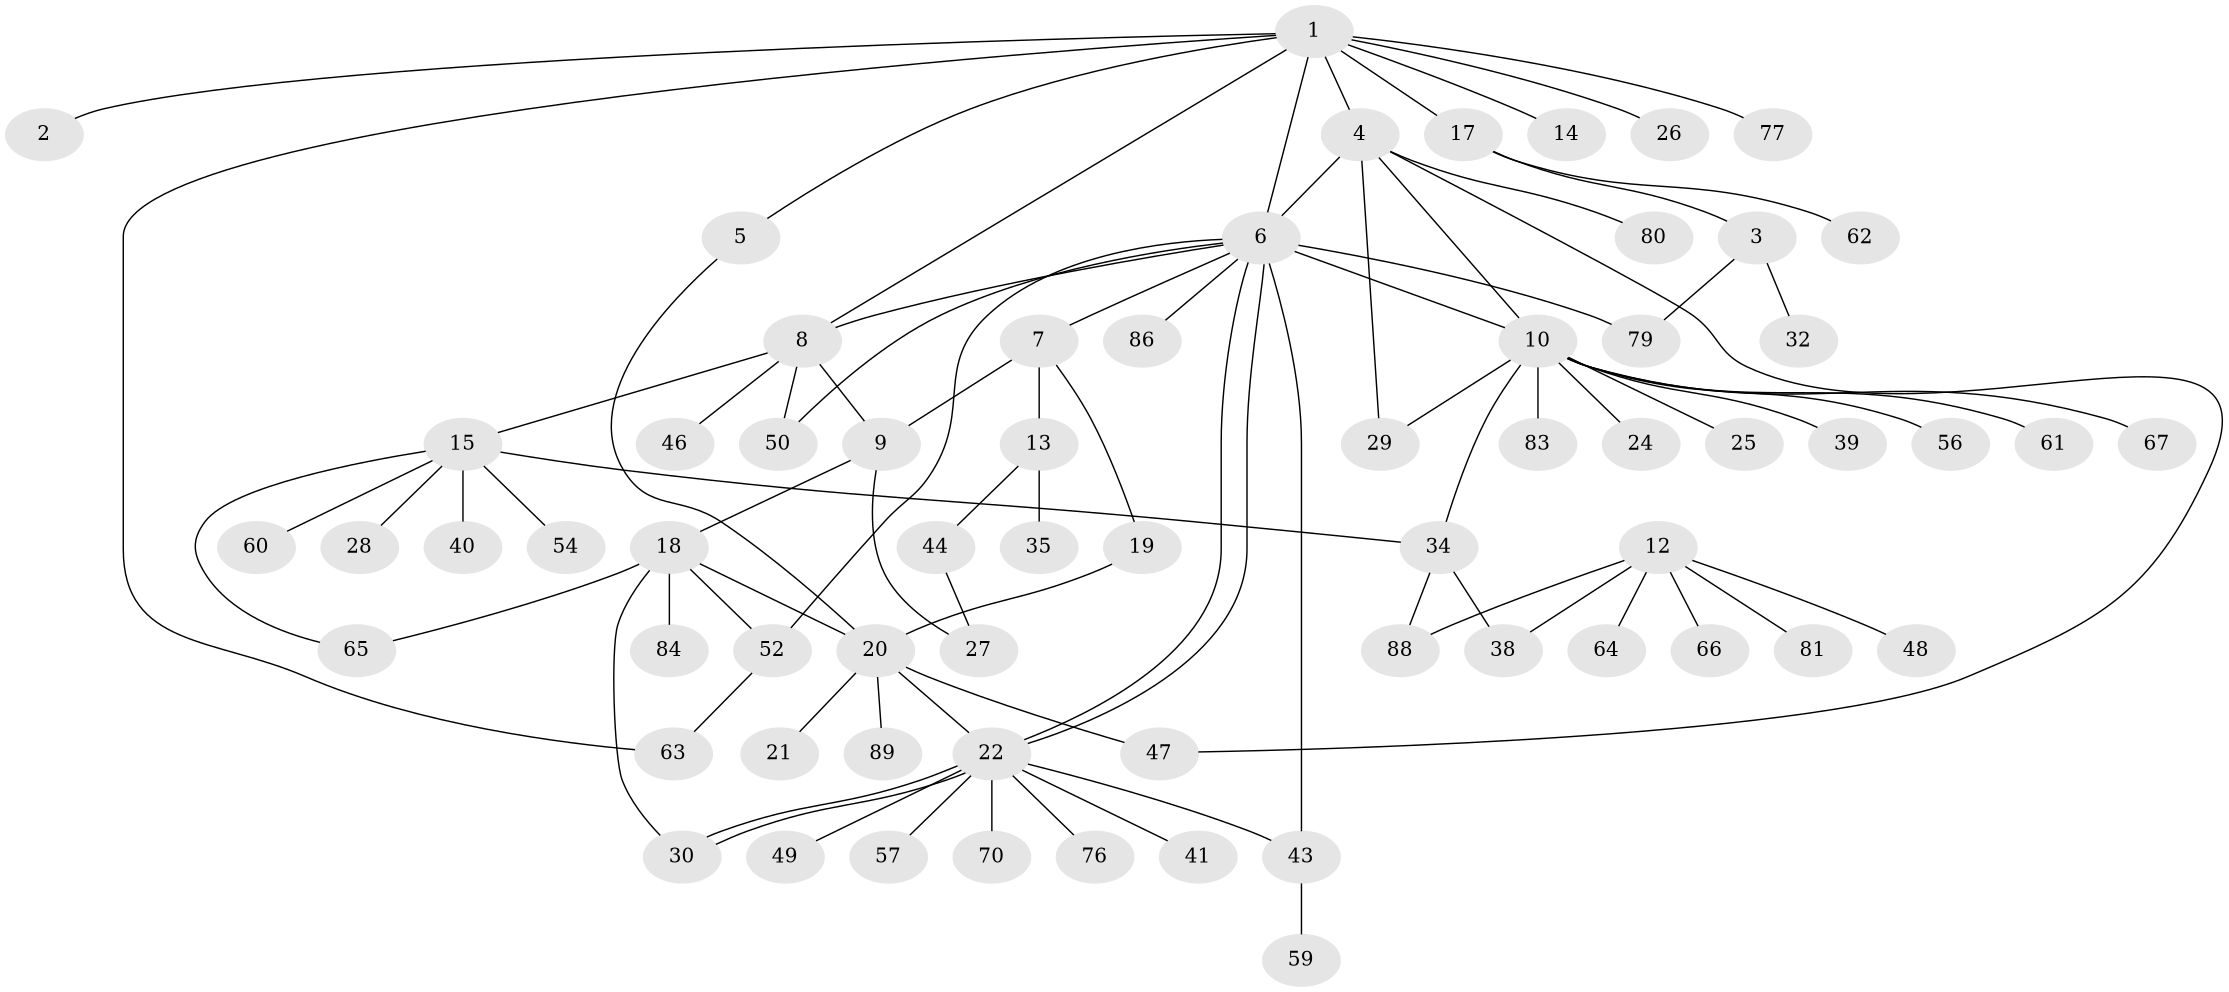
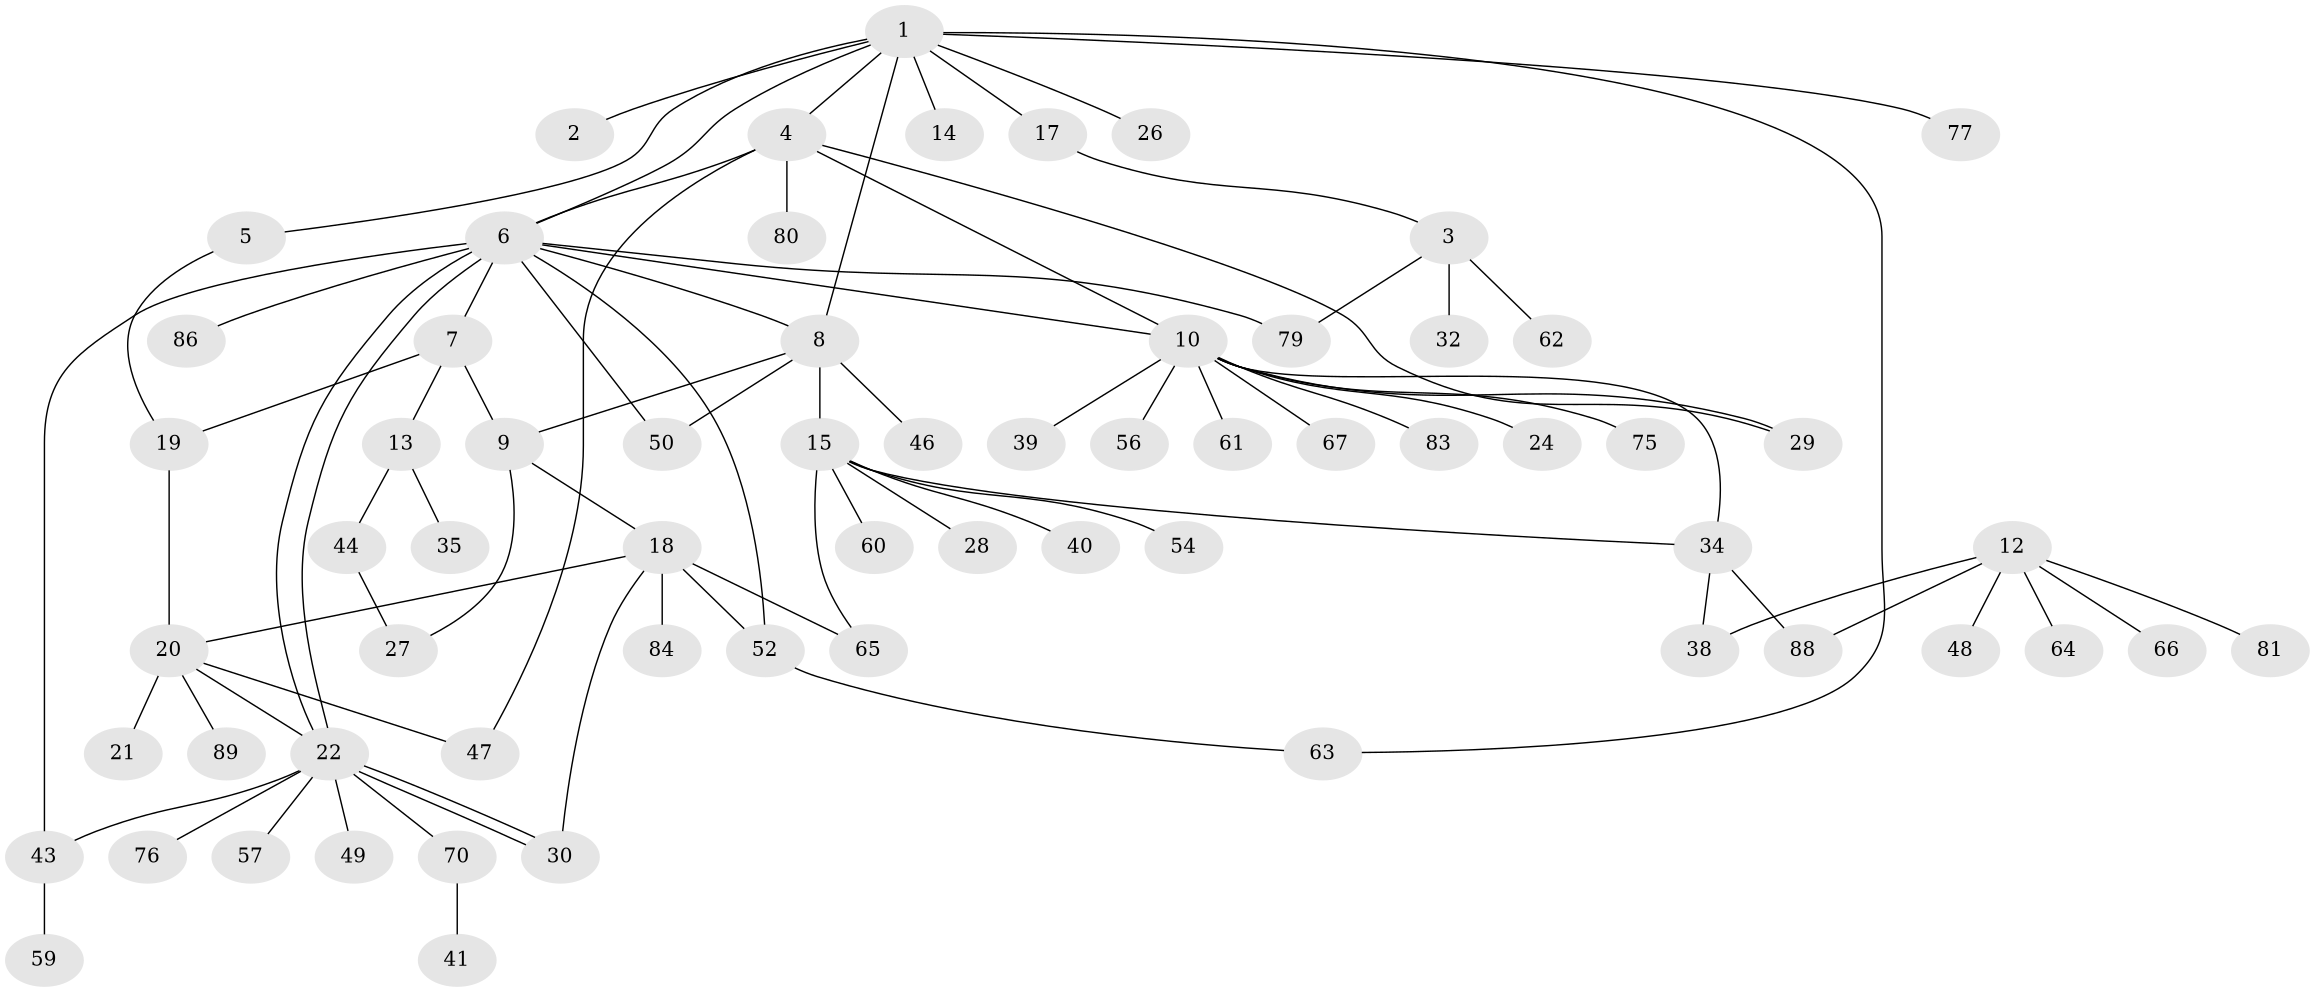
(1662, 186) -> (1501, 289)
(1744, 444) -> (1645, 444)
(634, 484) -> (130, 329)
(1095, 806) -> (457, 909)
